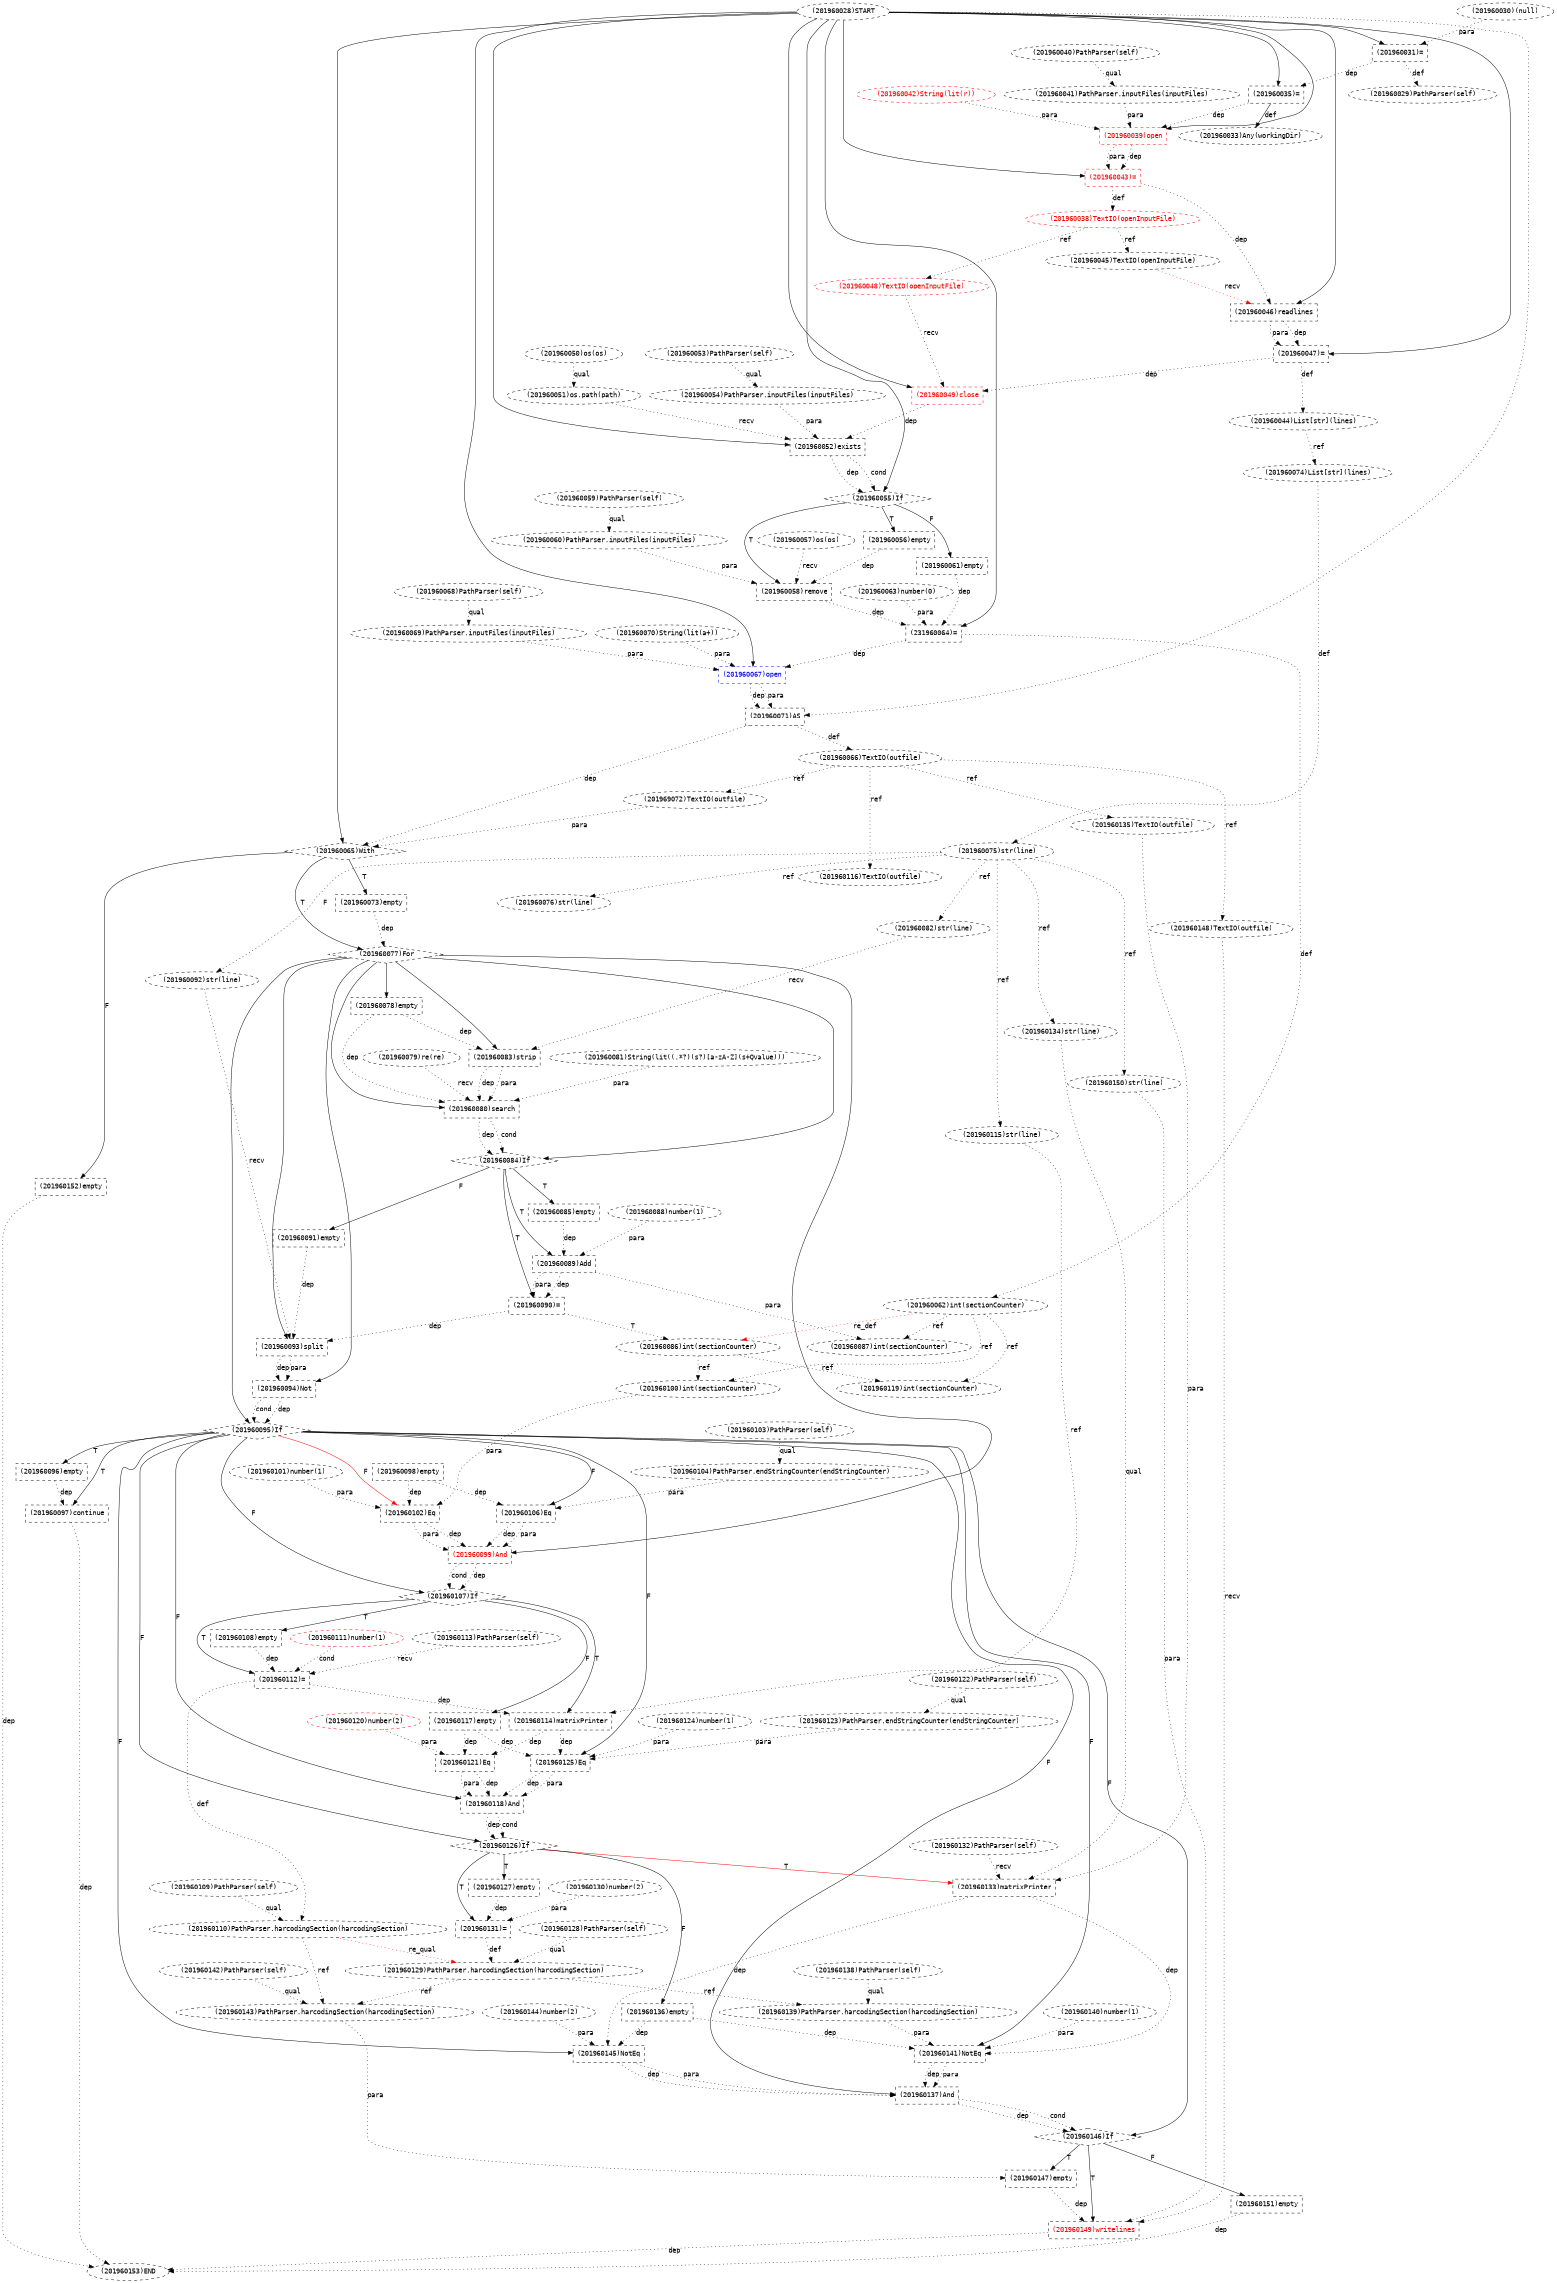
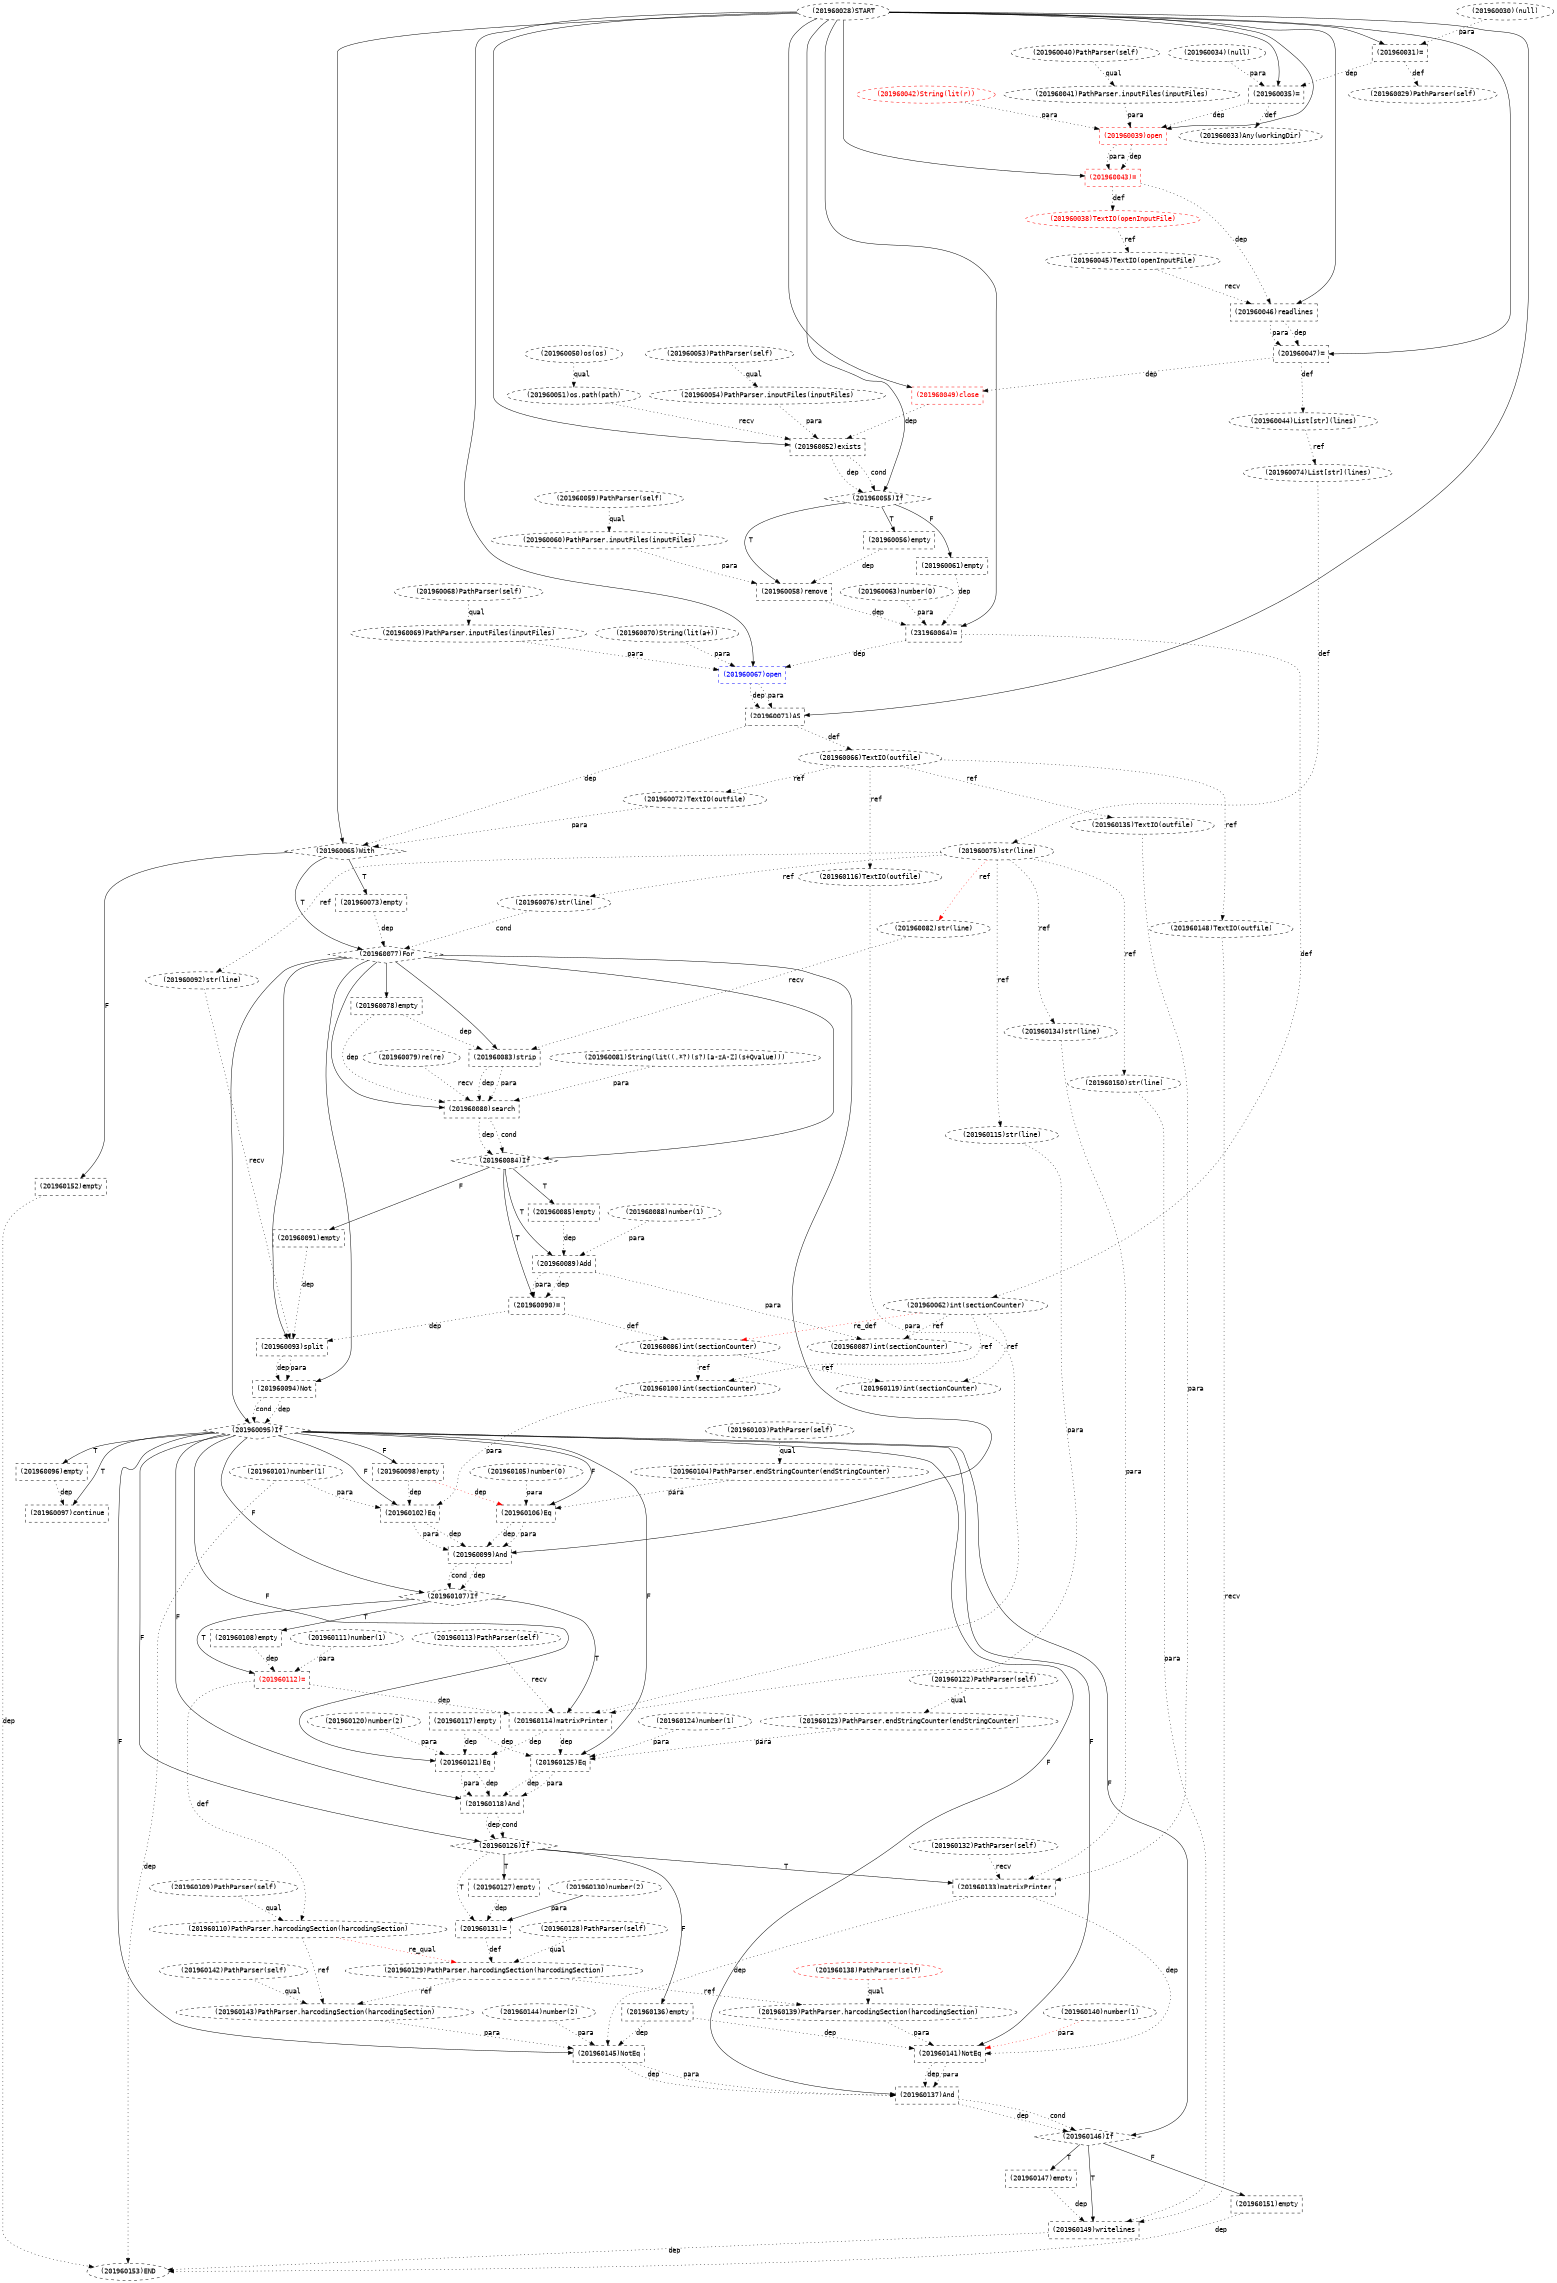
none -> (1217, 53)
(1265, 113) -> (1265, 113)
(1201, 286) -> (1201, 286)
(902, 287) -> none
(1528, 301) -> (1528, 301)
(806, 540) -> none
(695, 800) -> (695, 800)
(963, 887) -> (963, 887)
(325, 903) -> (325, 903)
none -> (470, 929)
(633, 1327) -> (633, 1327)
none -> (1014, 1403)
(1075, 1430) -> (1075, 1430)
none -> (345, 1441)
(341, 1460) -> (341, 1460)
none -> (527, 1472)
(1134, 1472) -> (1134, 1472)
(465, 1492) -> (465, 1492)
(480, 1555) -> (480, 1555)
none -> (519, 1625)
(347, 1638) -> (347, 1638)
(587, 1644) -> none
(327, 1659) -> (327, 1659)
(383, 1659) -> (522, 1678)
(282, 1680) -> (282, 1680)
(364, 1721) -> (364, 1721)
(743, 1866) -> (743, 1866)
(459, 1880) -> (459, 1880)
(80, 1897) -> (147, 1849)
(547, 1907) -> (547, 1907)
(868, 1971) -> (868, 1971)
(1037, 2037) -> (1037, 2037)
(619, 2169) -> (473, 2034)
(1094, 2230) -> (1094, 2230)
